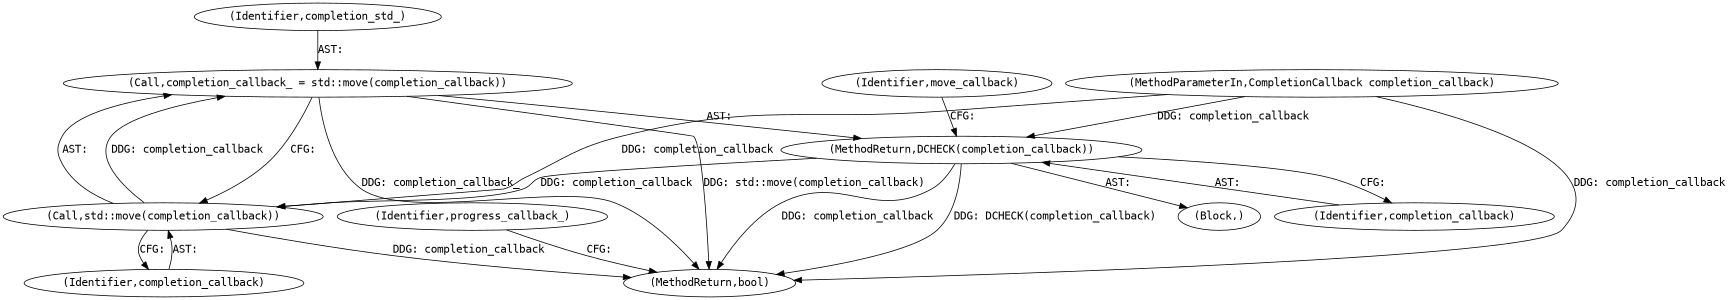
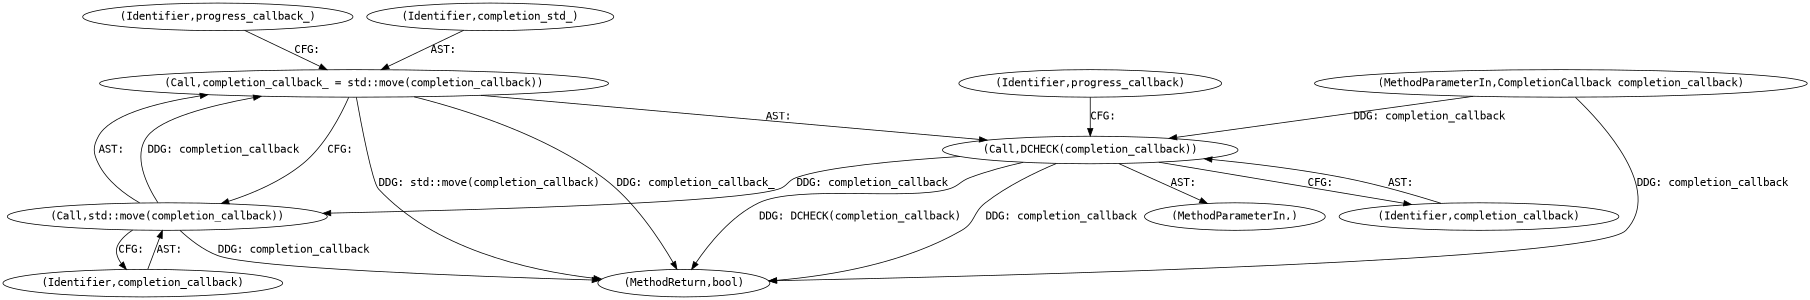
(937, 83) -> (1090, 83)
(720, 118) -> none
(961, 150) -> (1090, 150)
(1219, 217) -> (1235, 217)
(577, 253) -> (282, 48)
